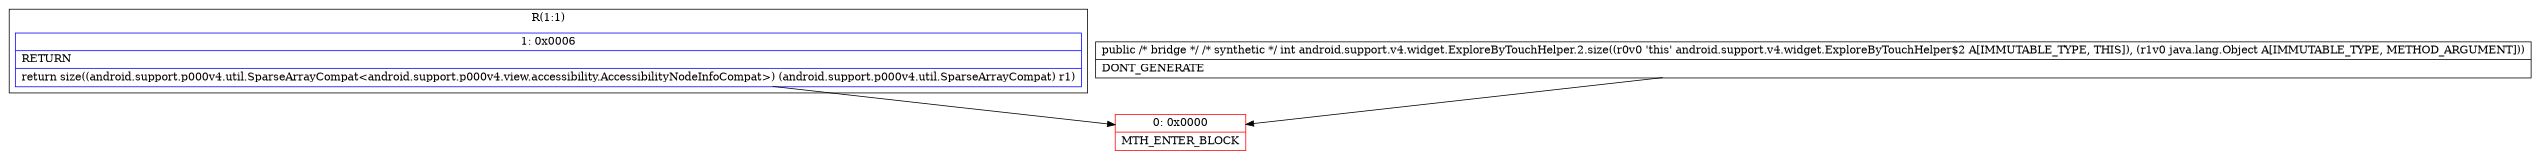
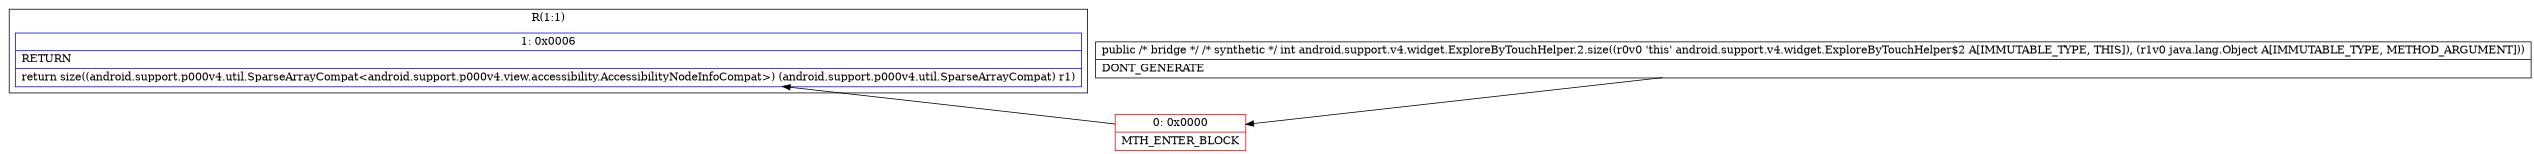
(940, 105) -> (953, 106)
